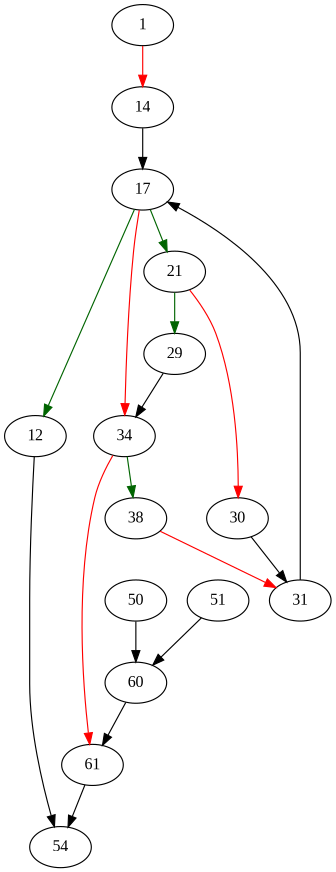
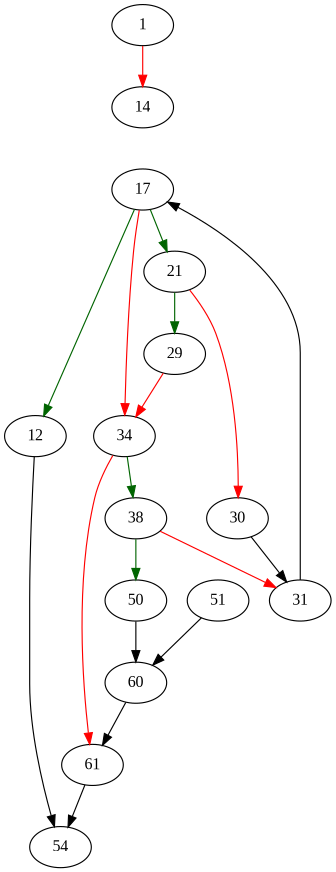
(143, 143) -> none
(153, 390) -> (153, 390)
none -> (136, 554)
